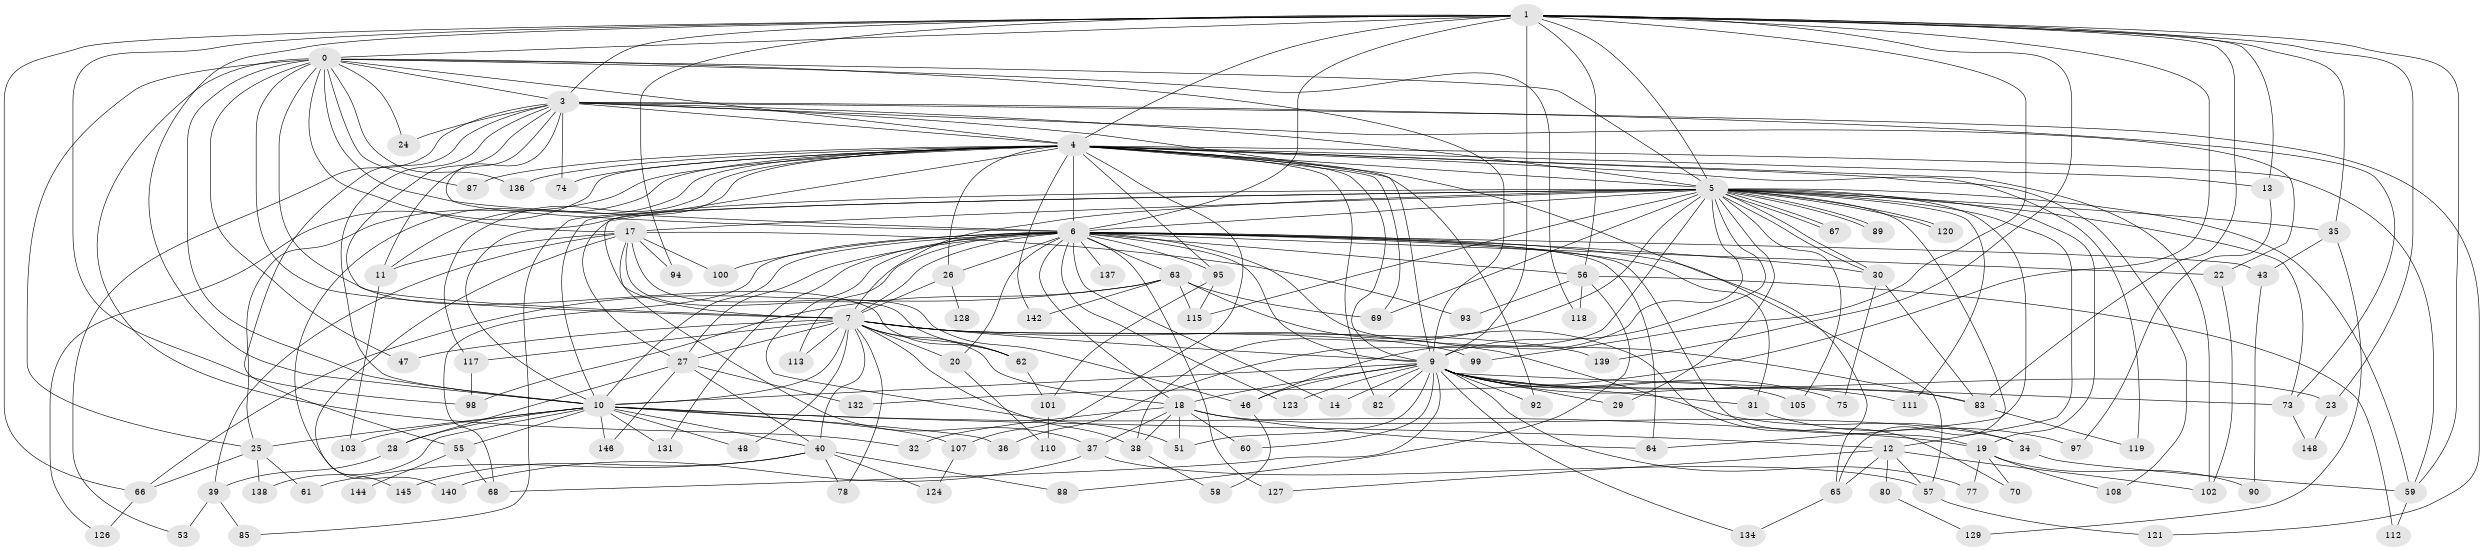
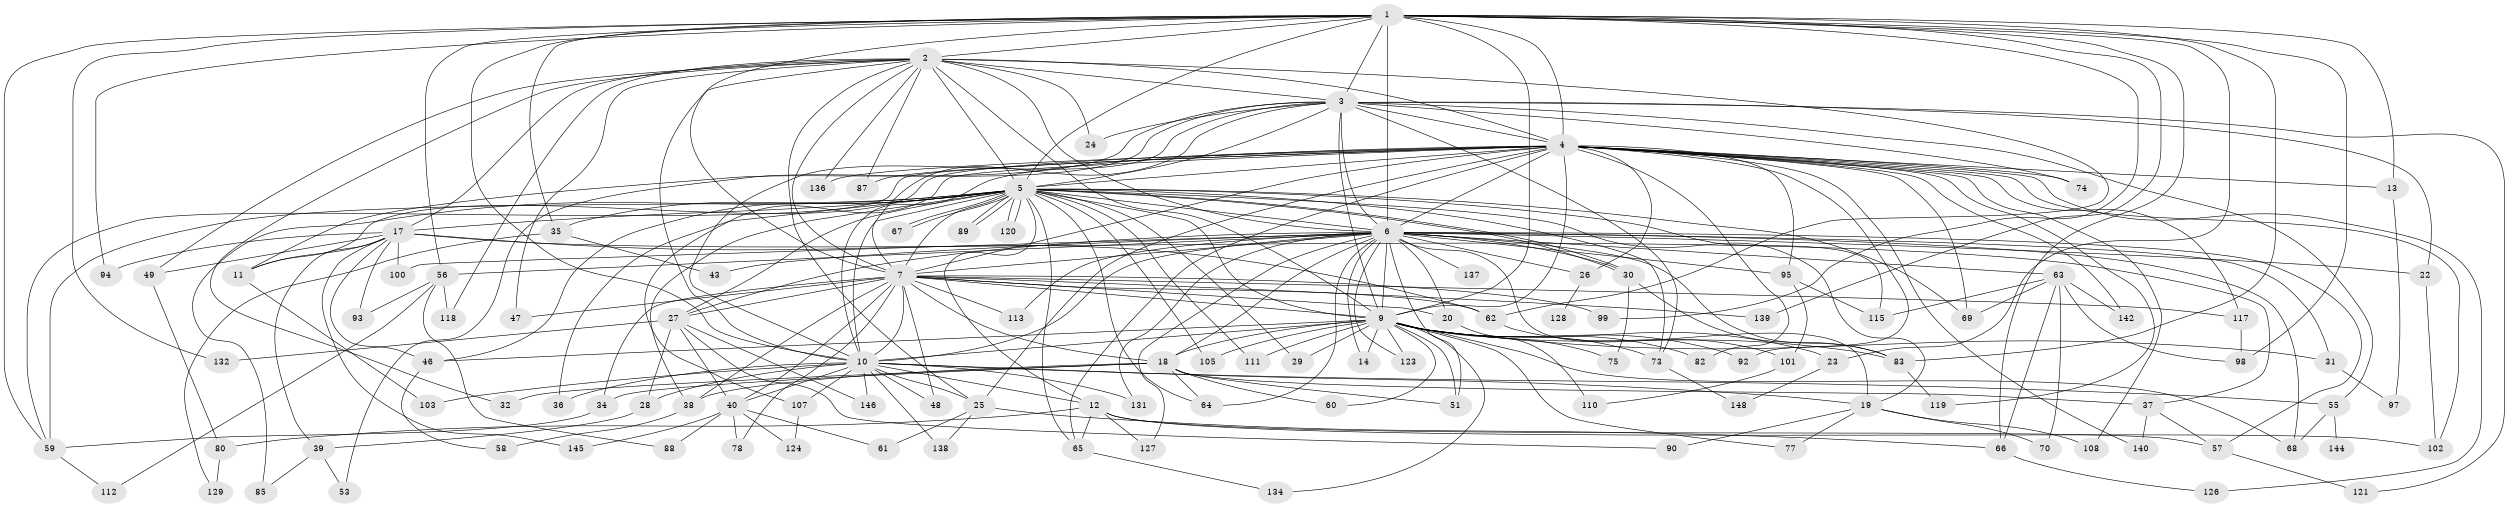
(325, 58) -> (926, 58)
none -> (149, 275)
(904, 295) -> (888, 47)
(2255, 379) -> (1181, 436)
